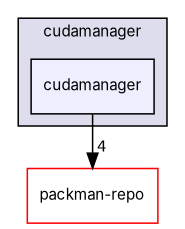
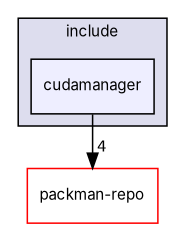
(93, 33) -> (93, 33)
